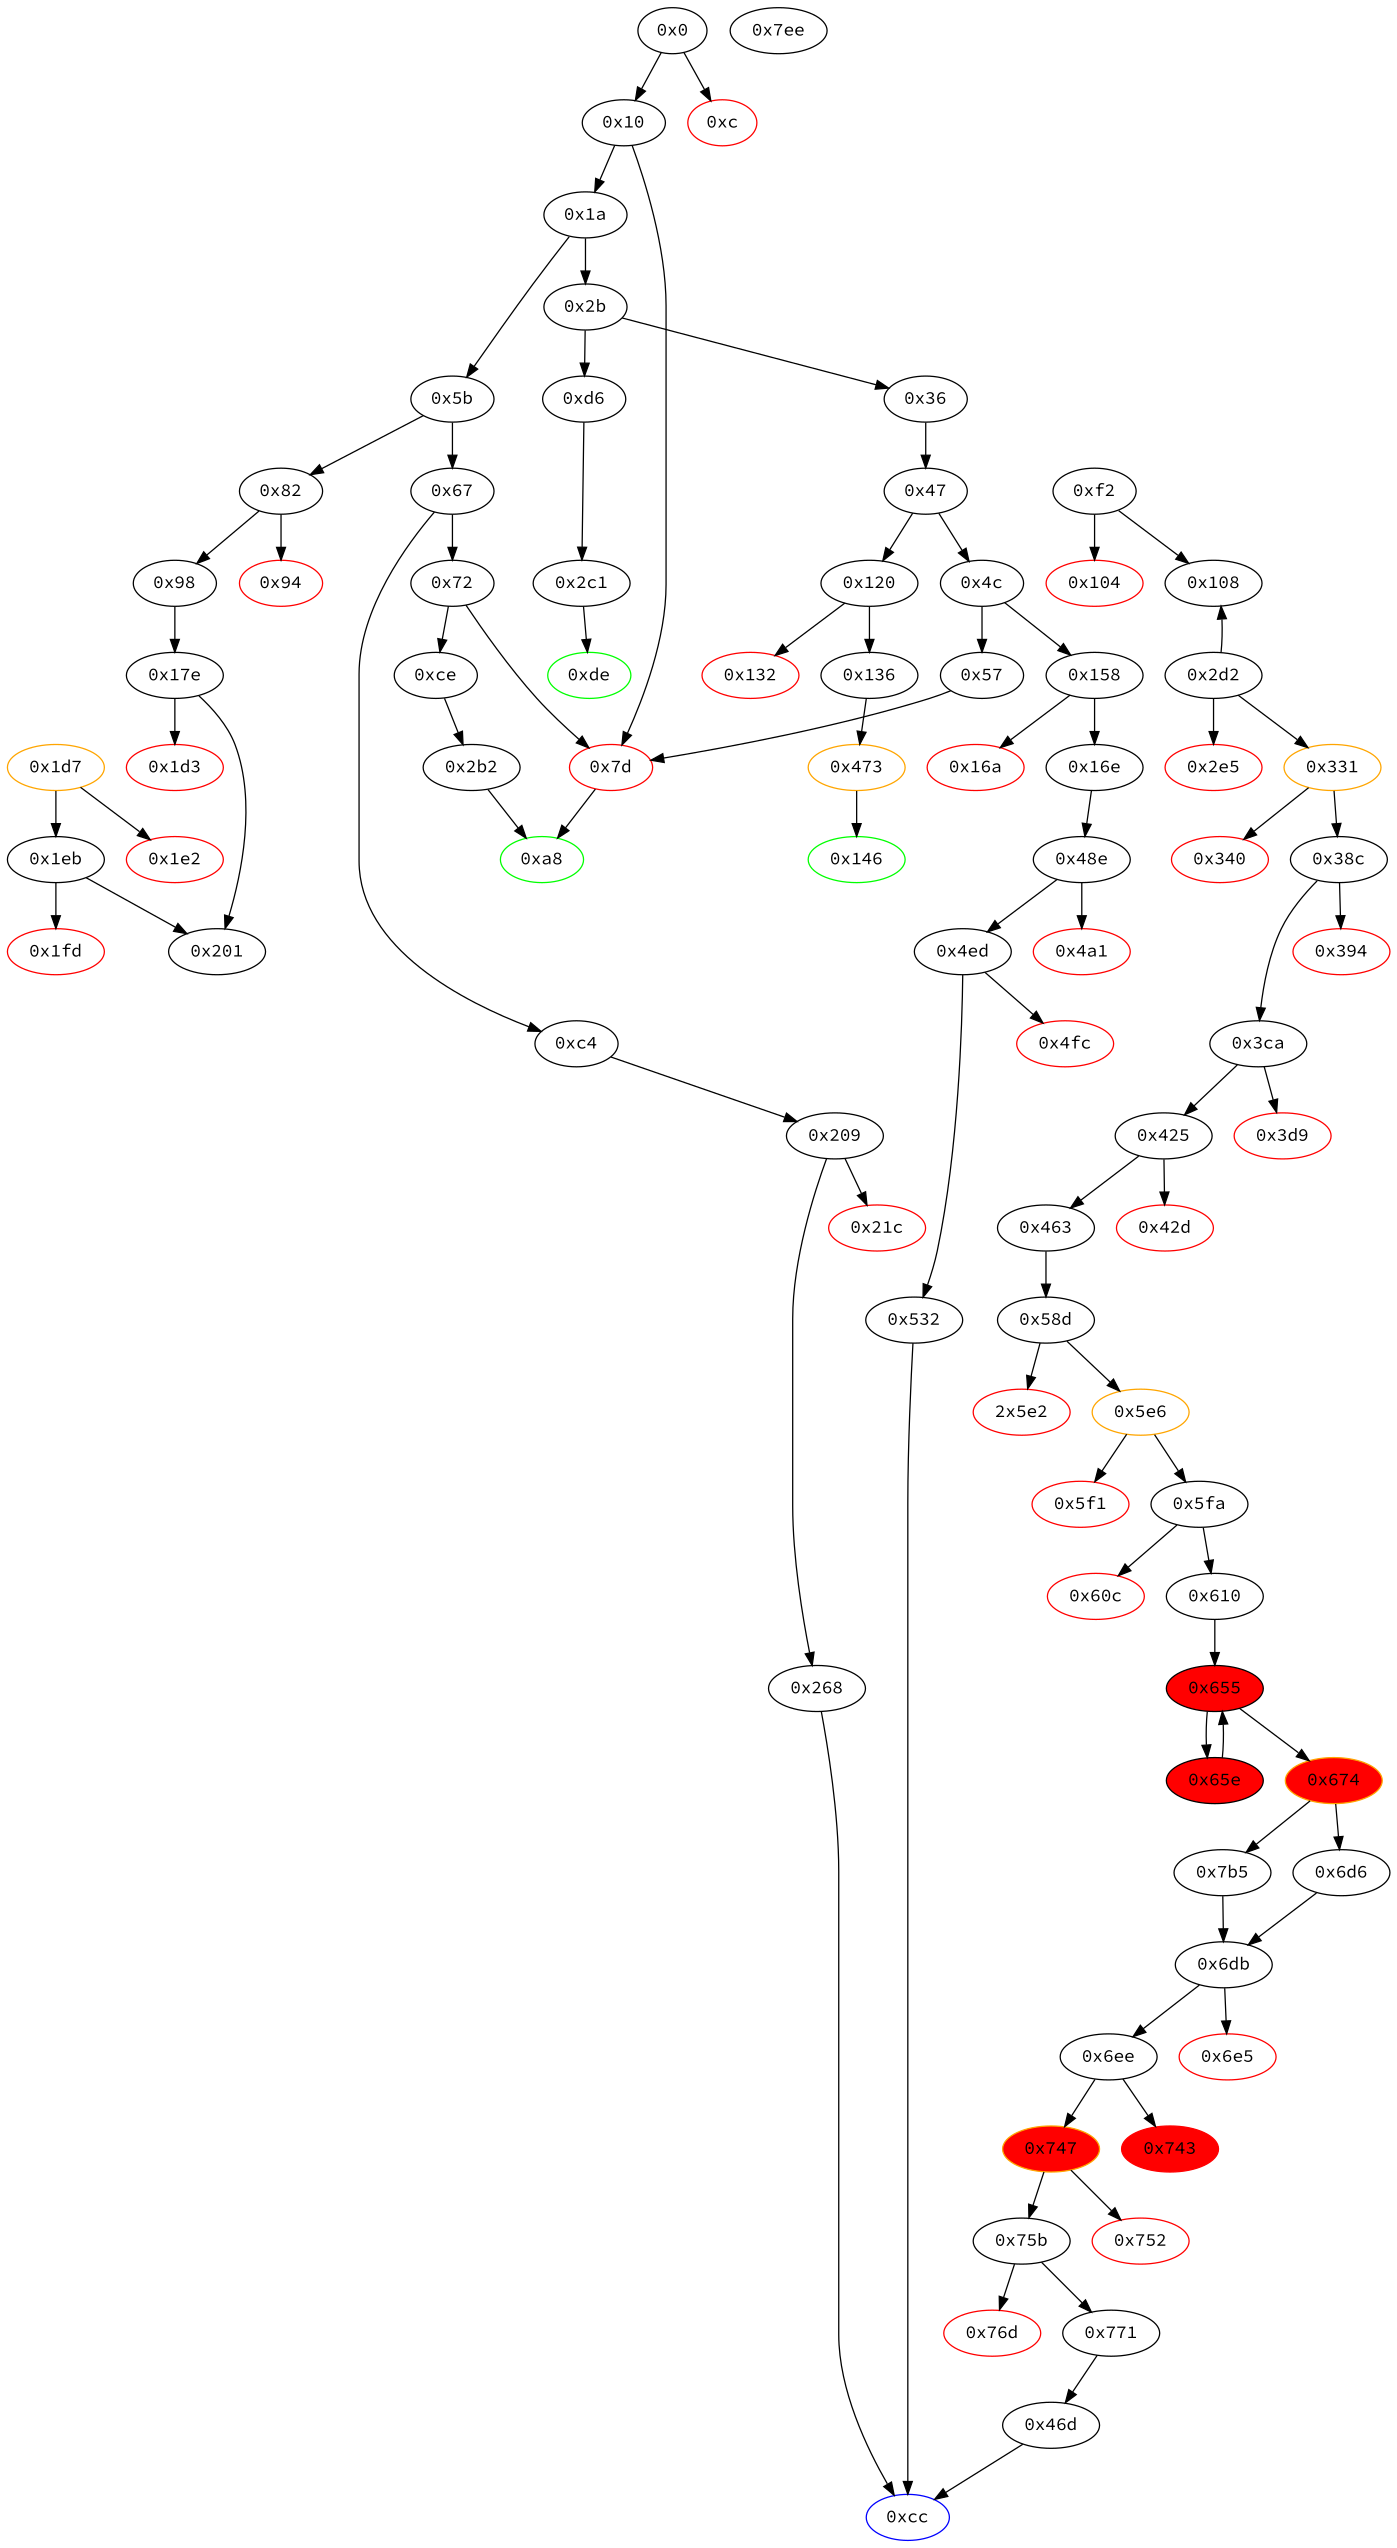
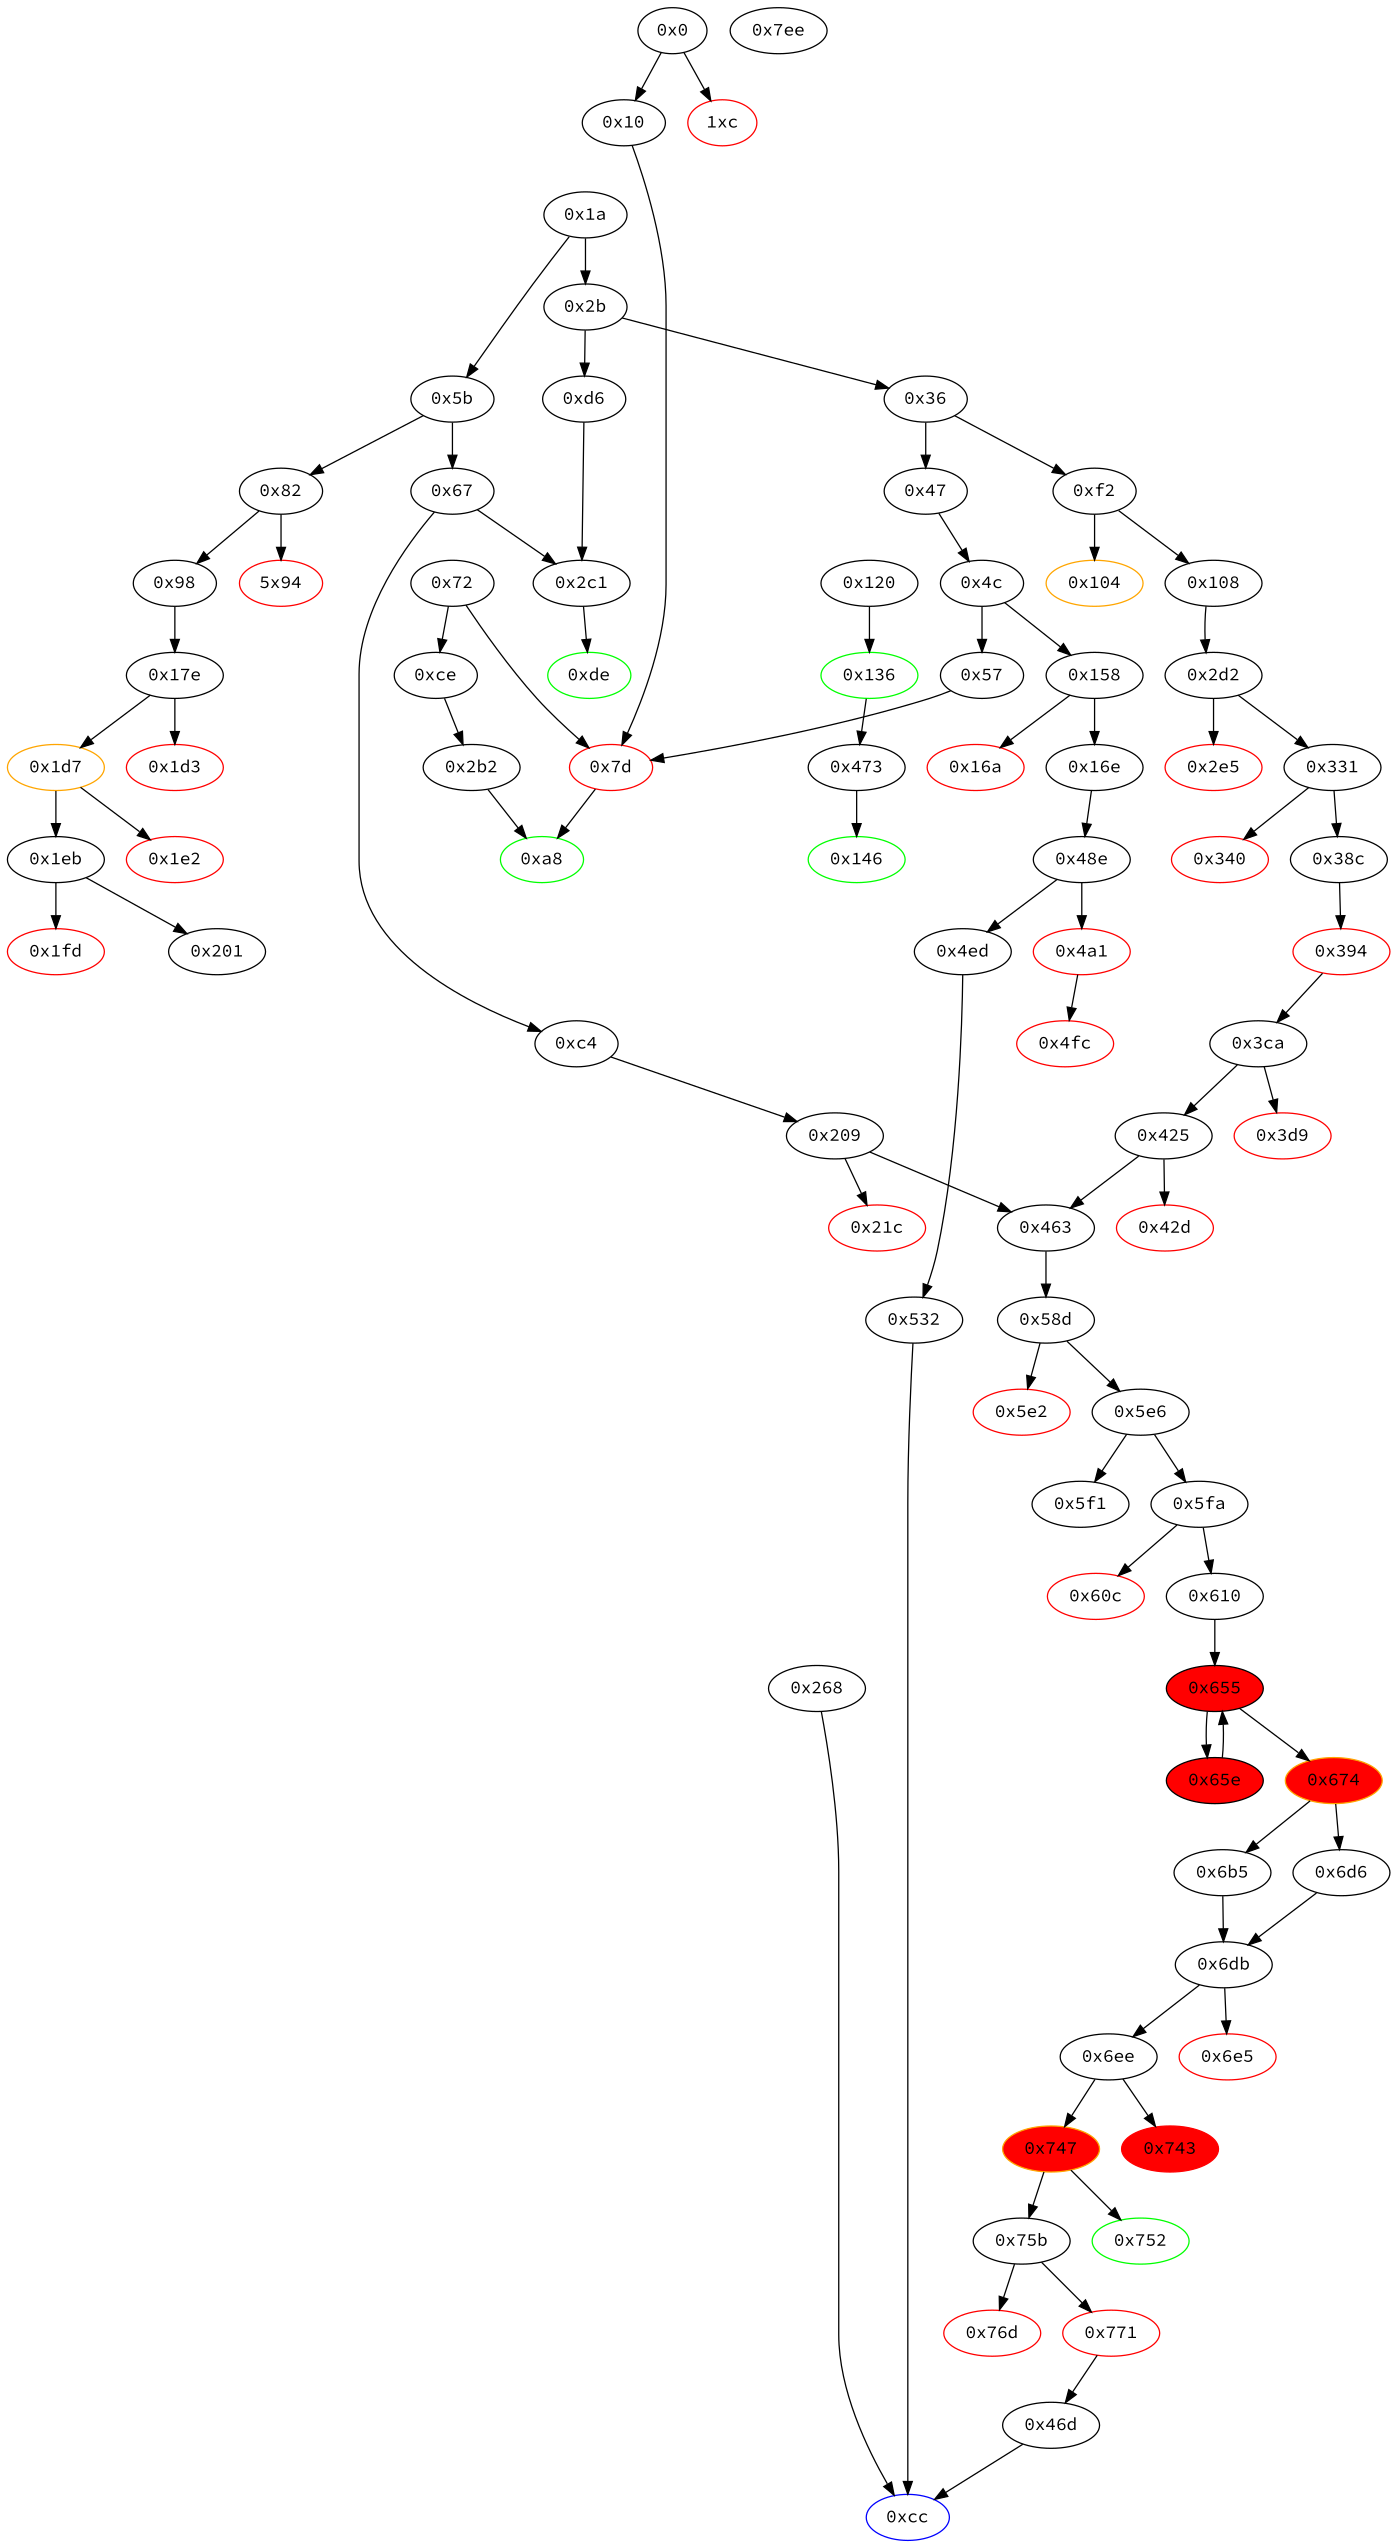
(722, 123) -> (722, 123)
(607, 163) -> none
none -> (1004, 442)
(452, 531) -> (511, 533)
(901, 531) -> none
(281, 583) -> (281, 583)
(1095, 583) -> (1095, 583)
(1222, 636) -> (1205, 623)
(750, 675) -> none
(869, 675) -> (869, 675)
(857, 767) -> (857, 767)
(1333, 767) -> (1333, 767)
(245, 800) -> (121, 717)
(1277, 939) -> (1304, 993)
(1009, 993) -> (1075, 991)
(793, 1404) -> (934, 1179)
(1022, 1412) -> (1022, 1412)
(1141, 1412) -> (1141, 1412)
(1081, 1504) -> (1081, 1504)
(1222, 1873) -> (1222, 1873)
(1141, 2241) -> (1141, 2241)
(1111, 2333) -> (1111, 2333)
